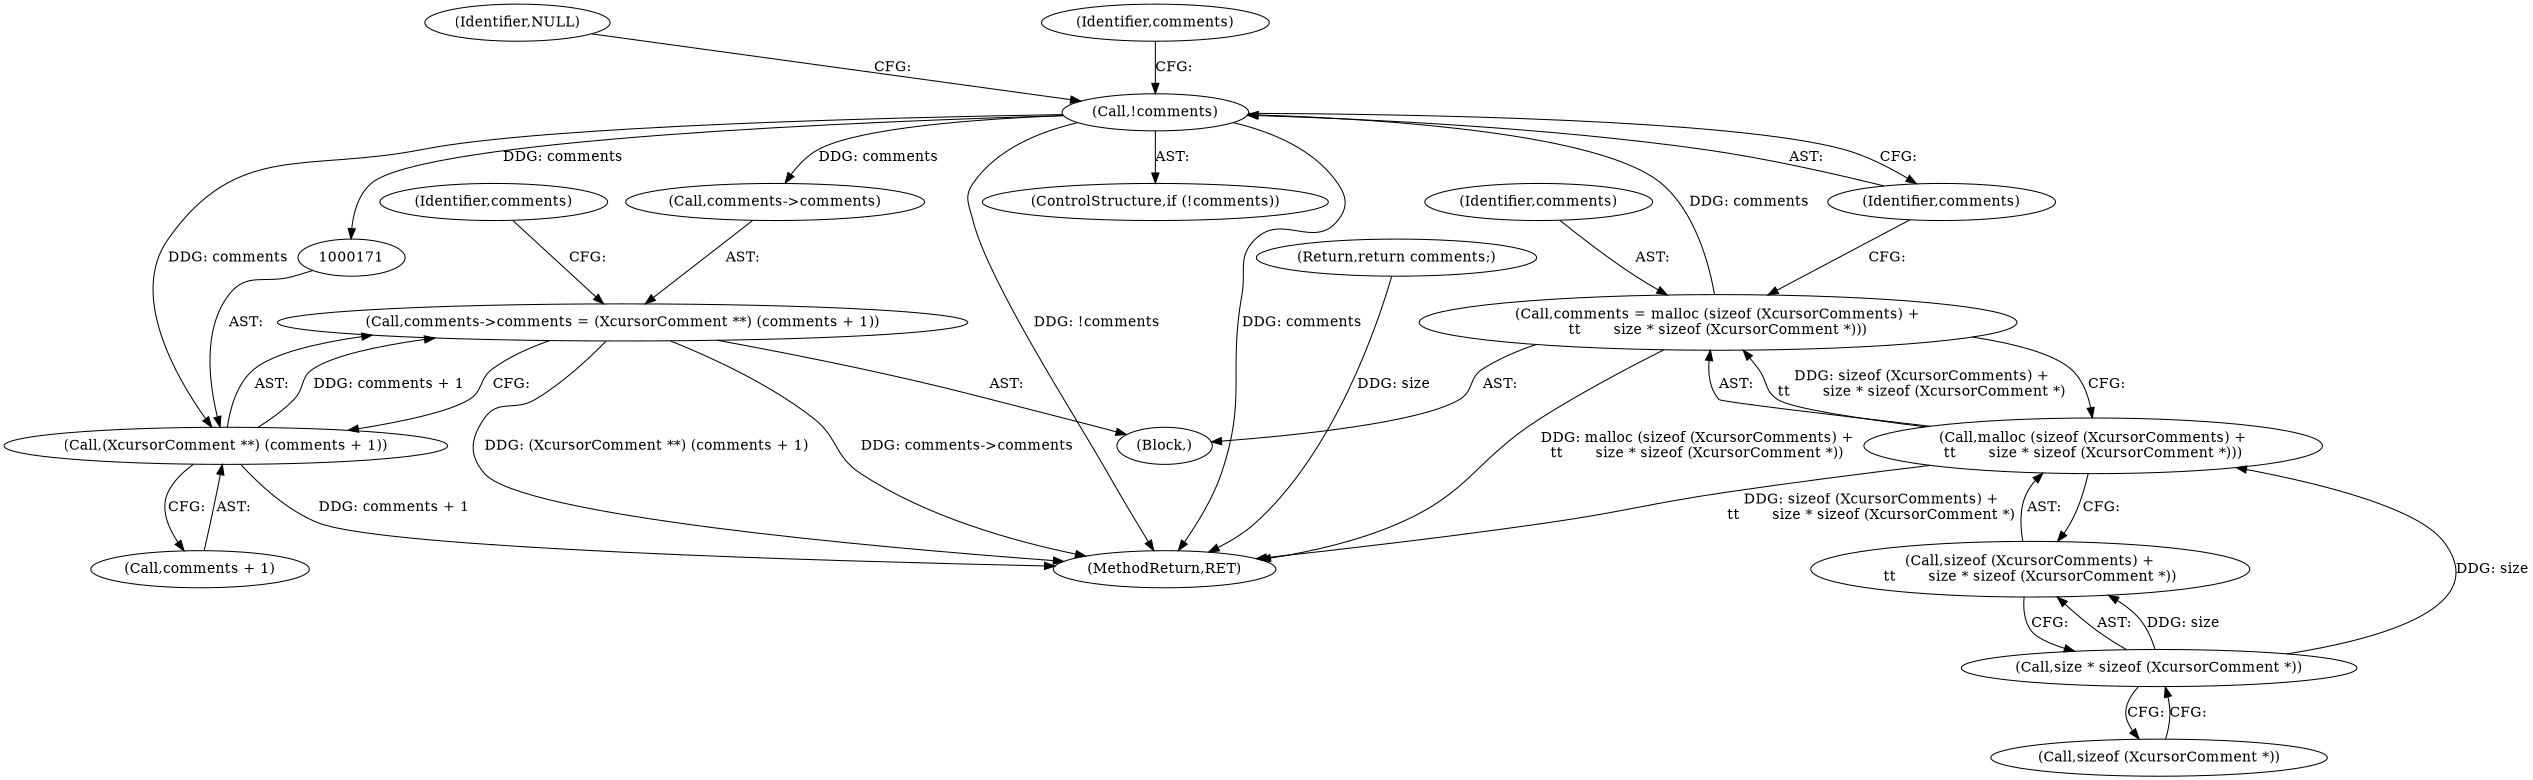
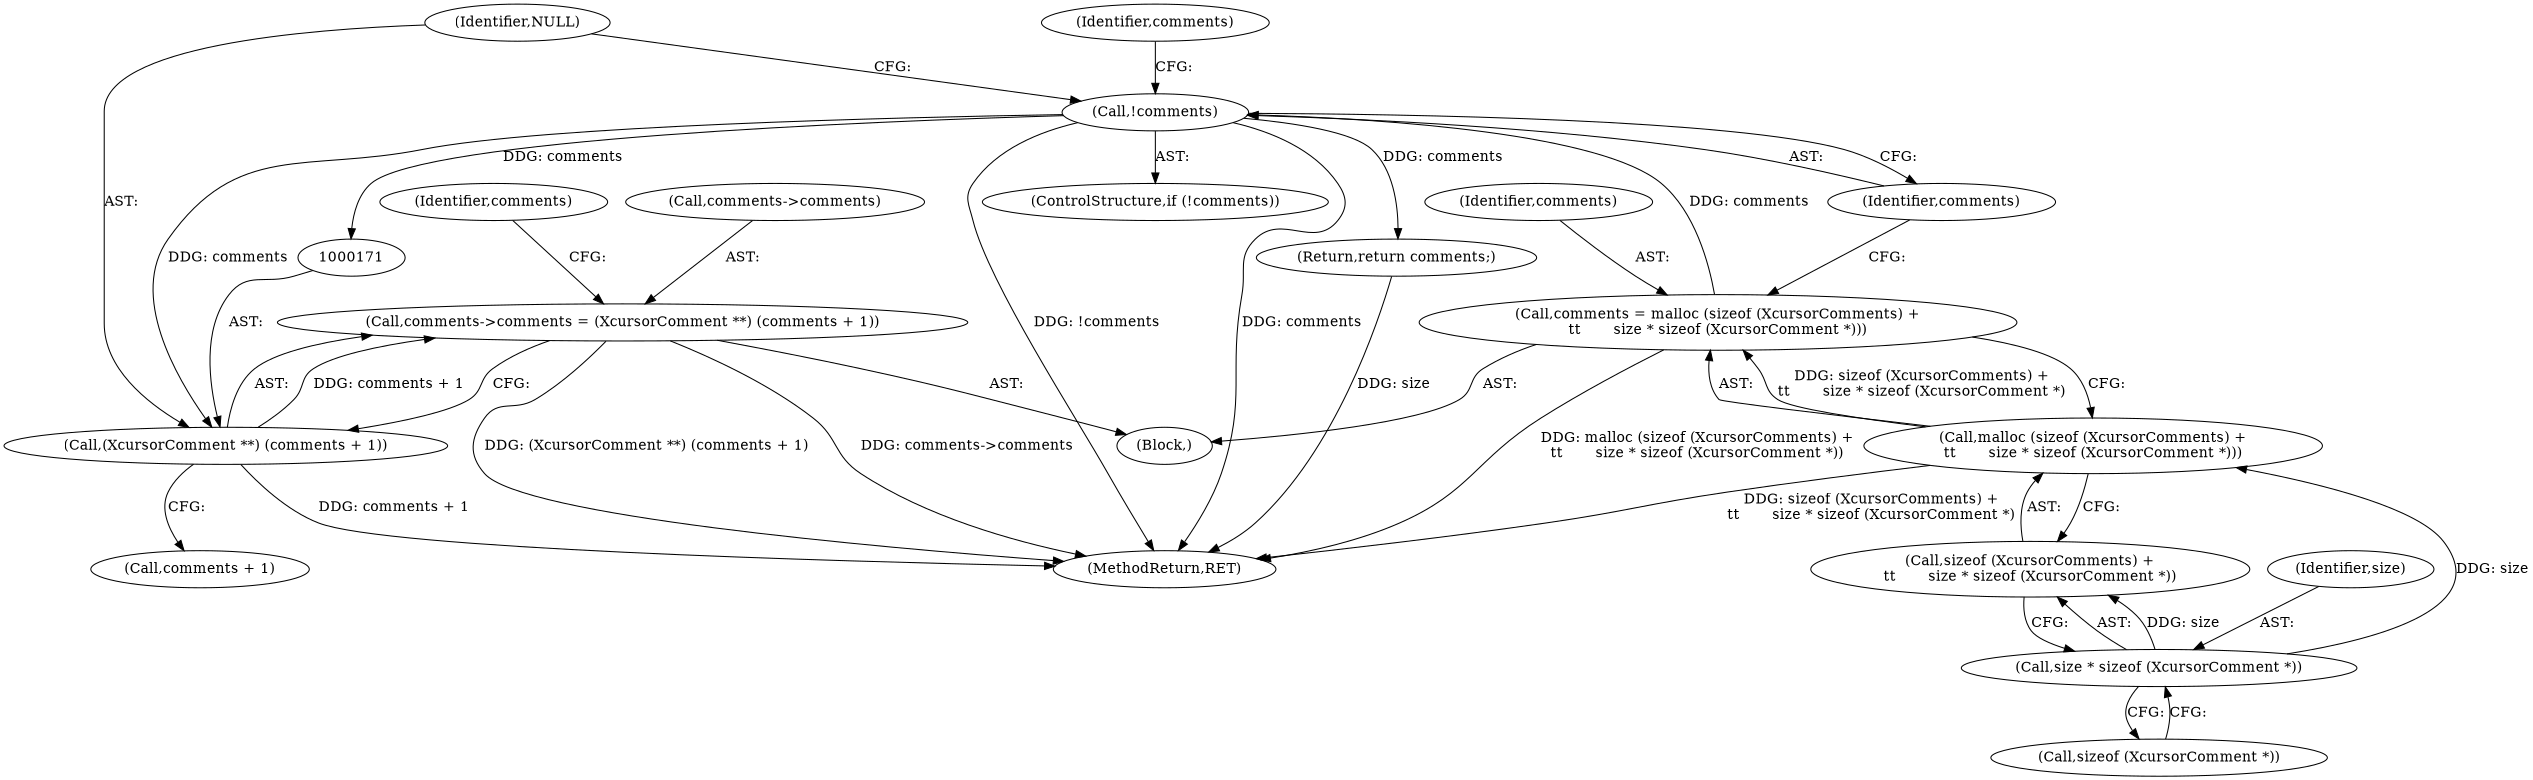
(907, 128) -> (1351, 138)
(213, 513) -> (105, 109)
none -> (2351, 569)
